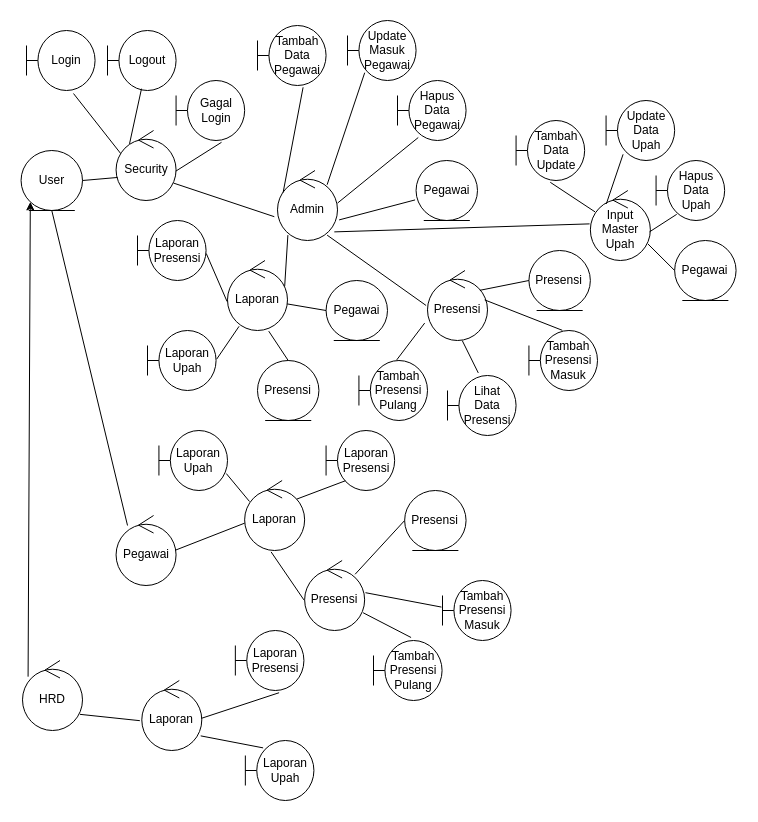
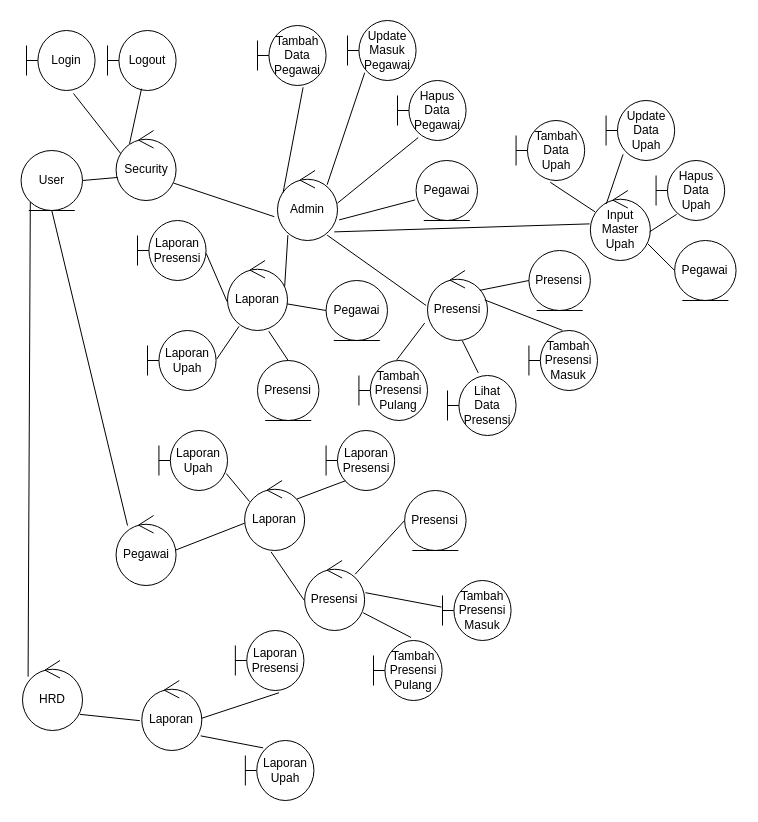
(210, 111) -> none
(557, 151) -> (557, 151)
(198, 157) -> none
(30, 208) -> (30, 205)
